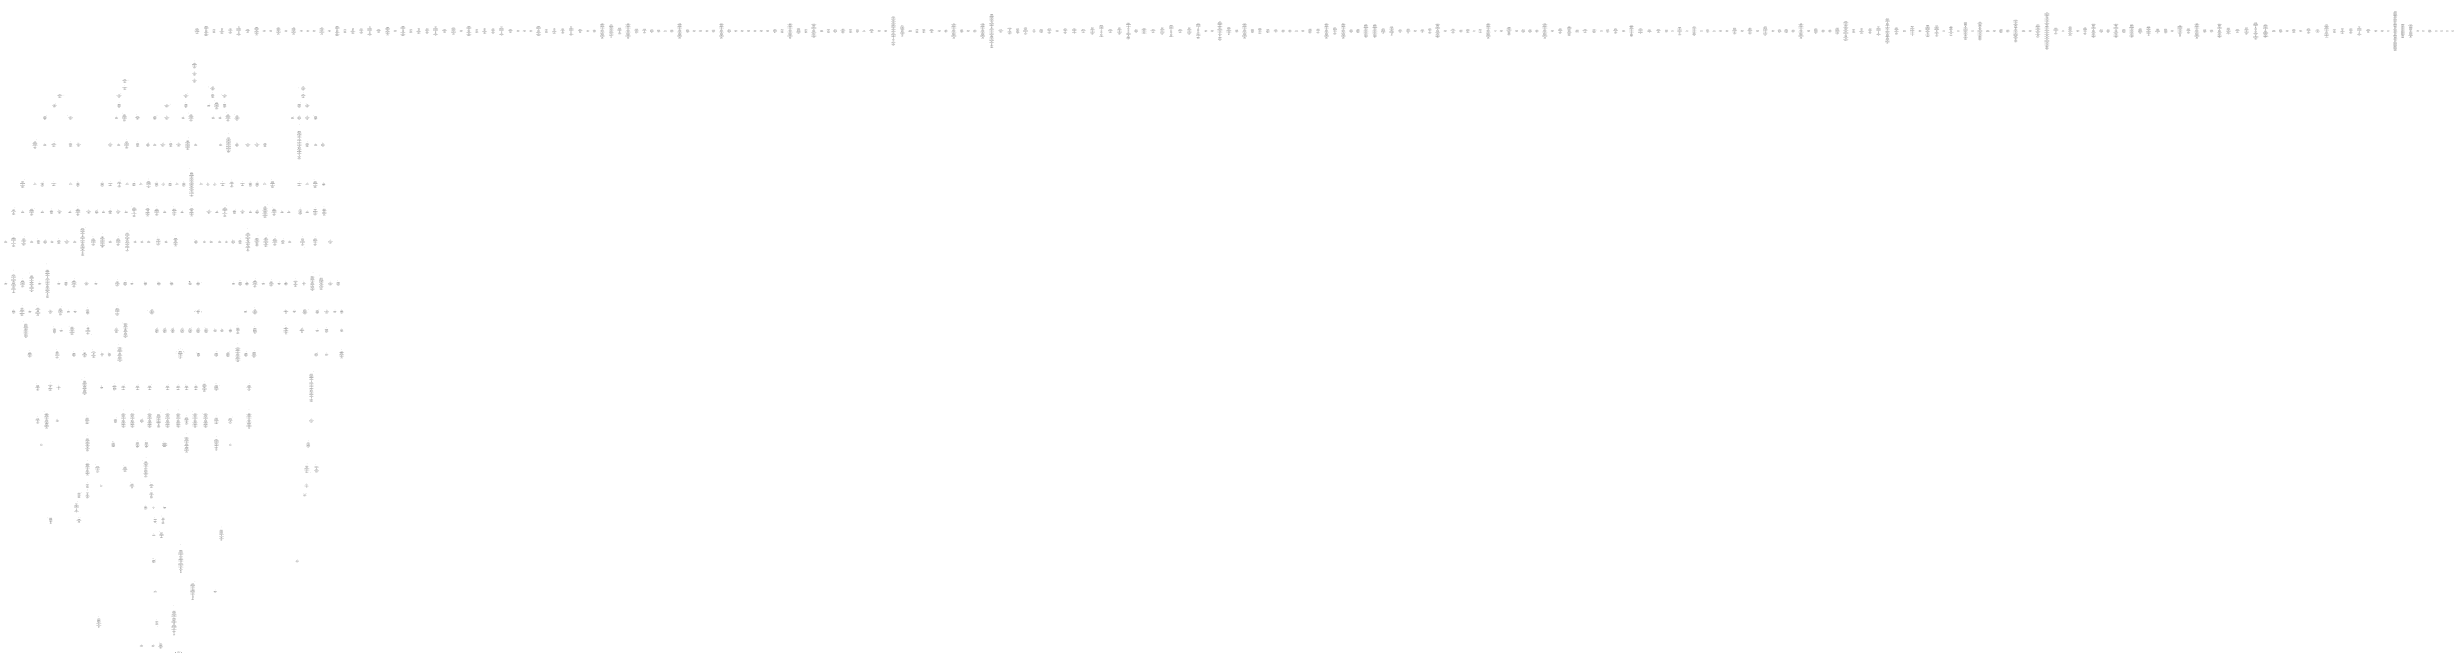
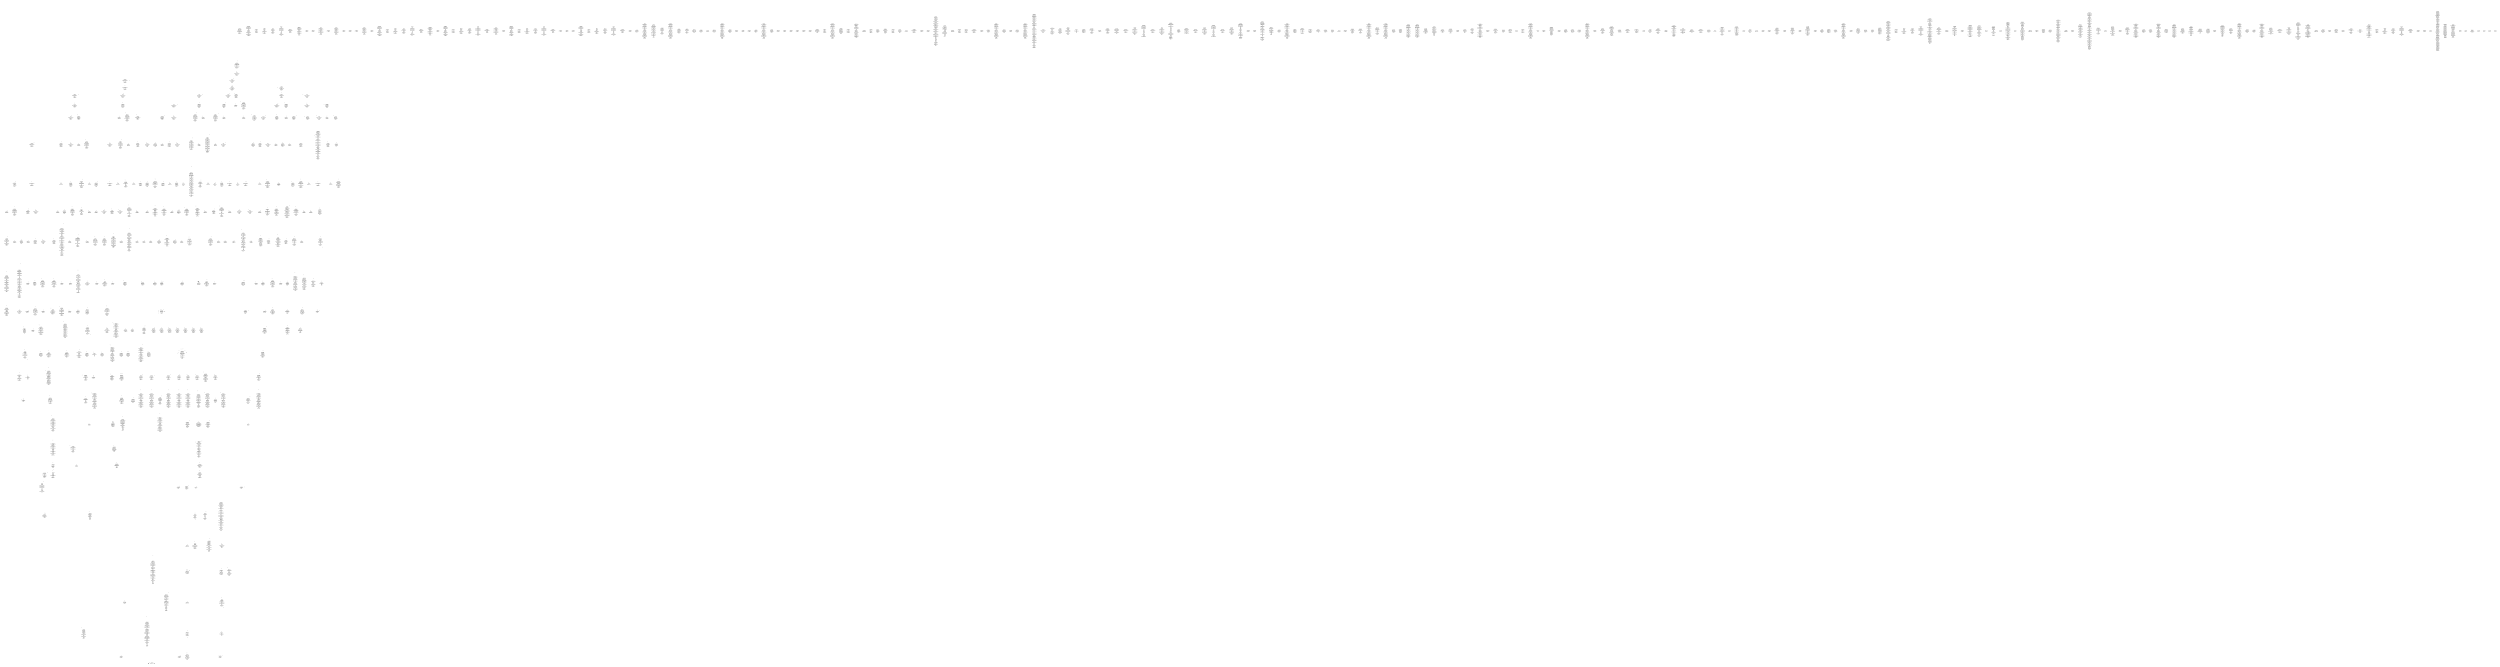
(316, 355) -> none
